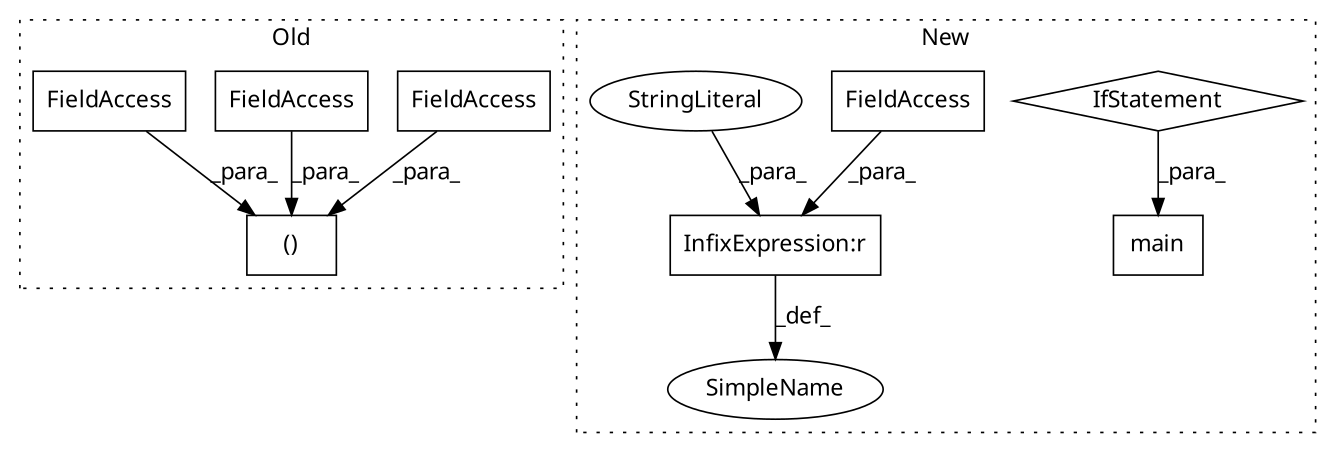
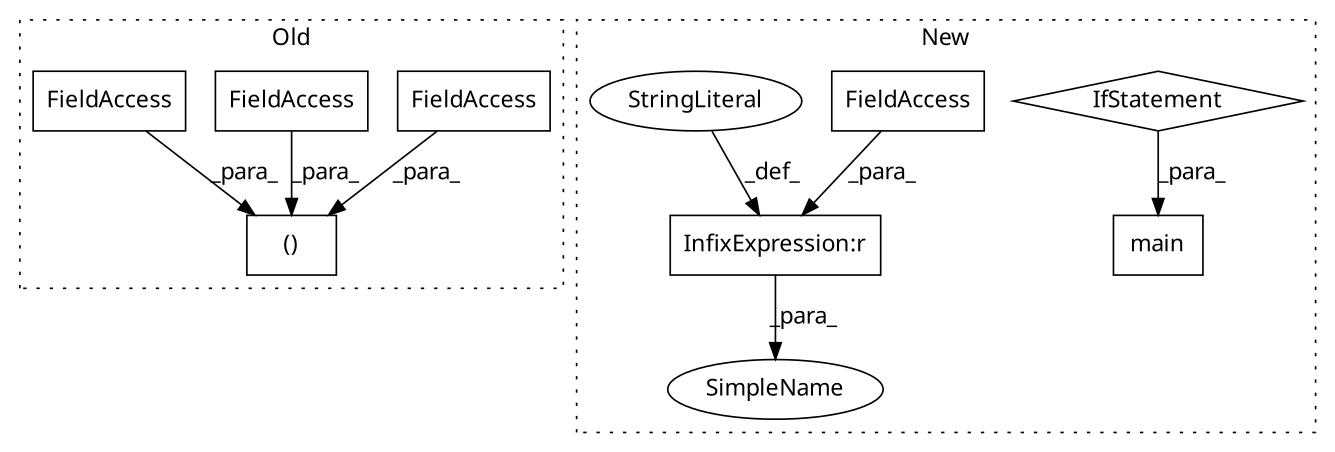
(773, 173) -> (773, 173)
(804, 317) -> (804, 317)
